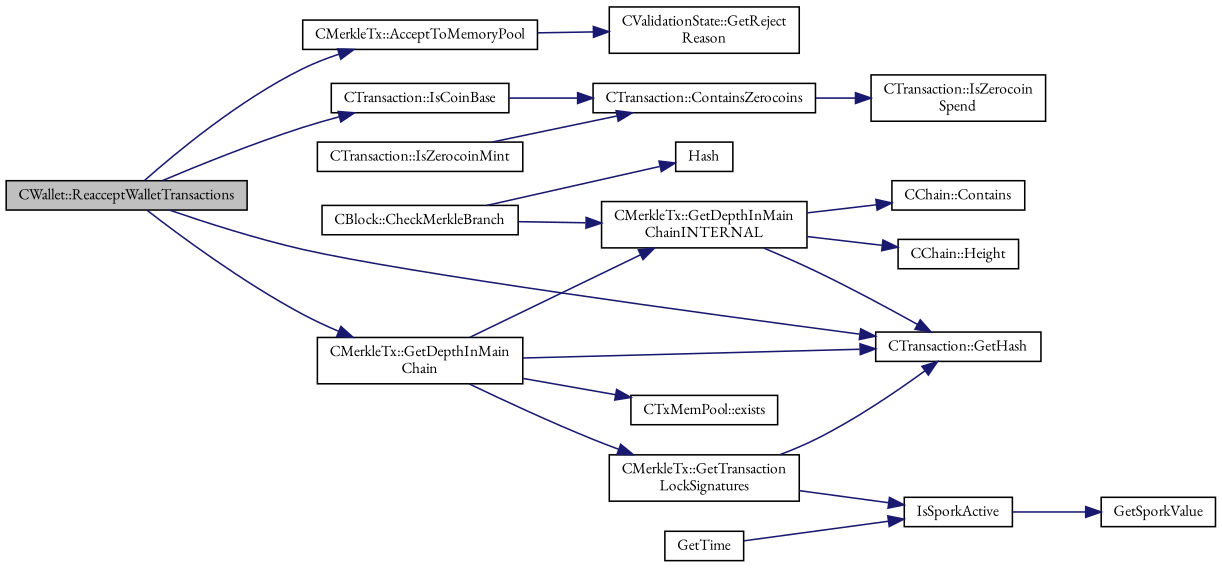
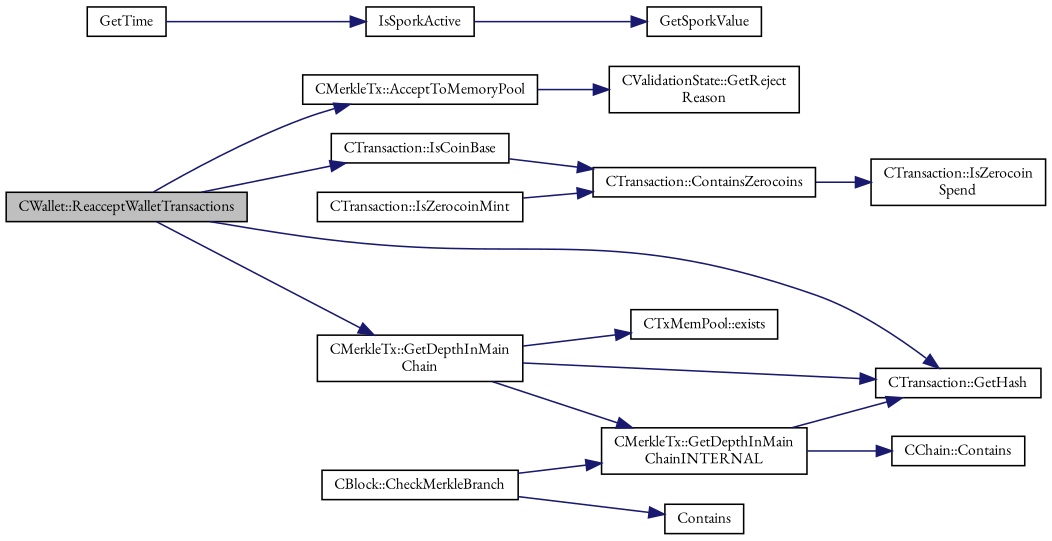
(704, 157) -> (704, 519)
(958, 254) -> none
(704, 478) -> none
